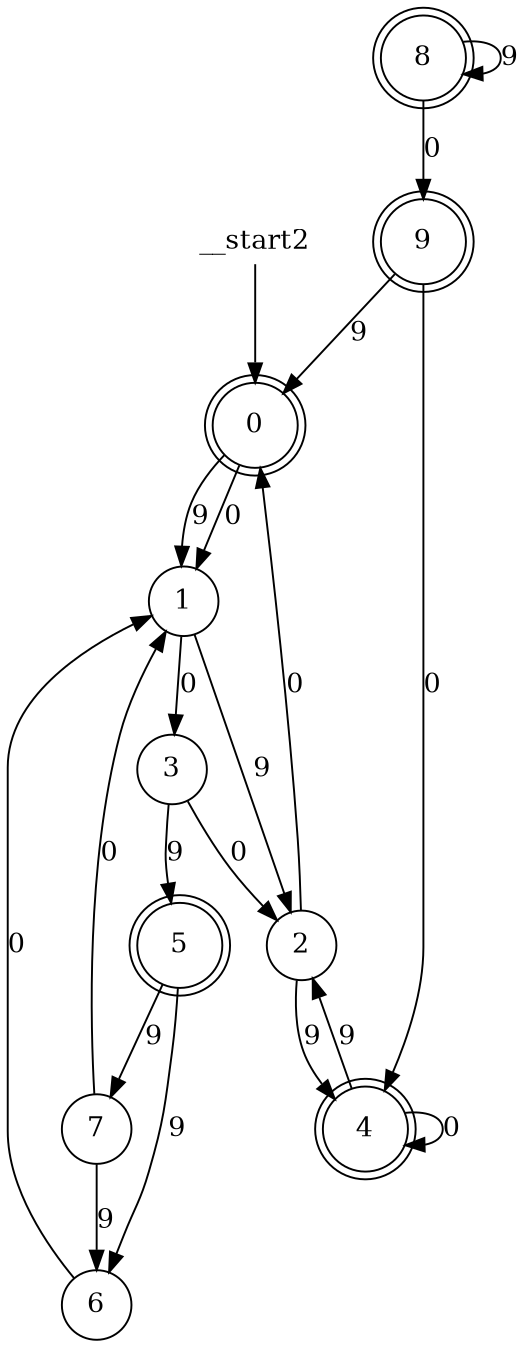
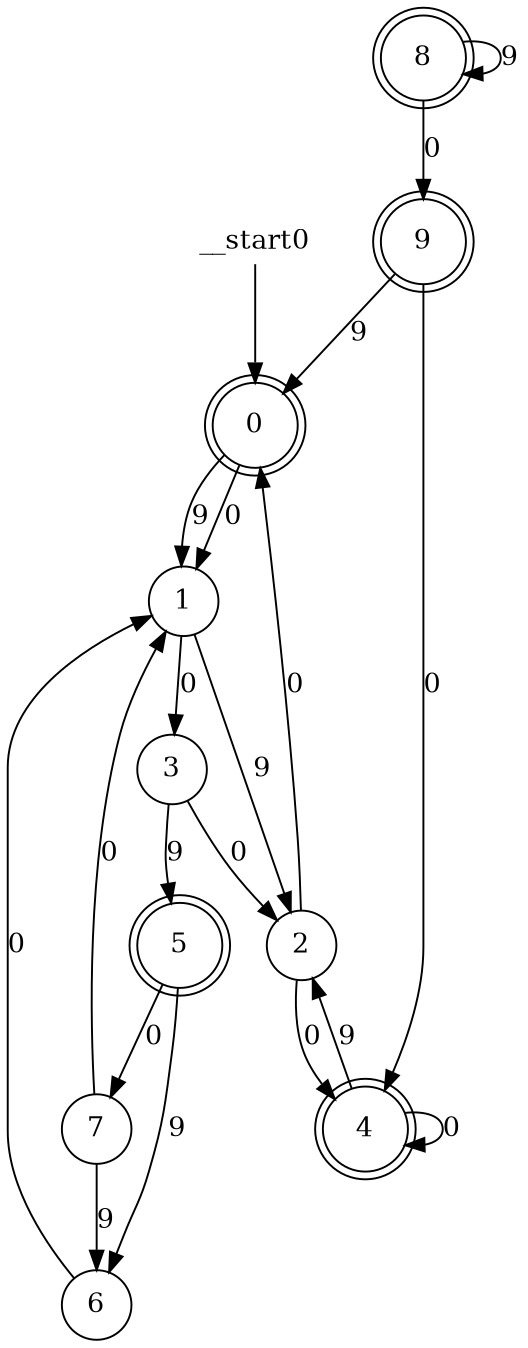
(255, 242) -> (255, 242)
(155, 1037) -> (155, 1037)
(313, 1037) -> (313, 1037)
